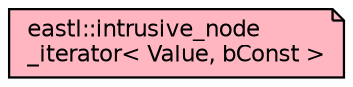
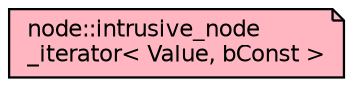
(177, 43) -> (177, 43)
